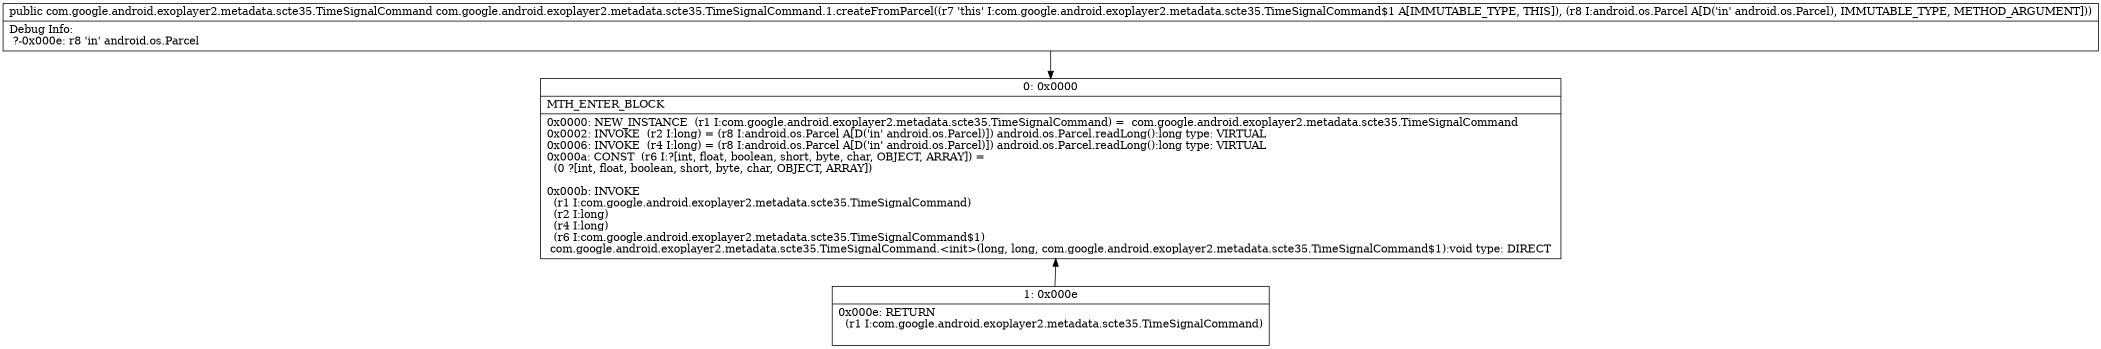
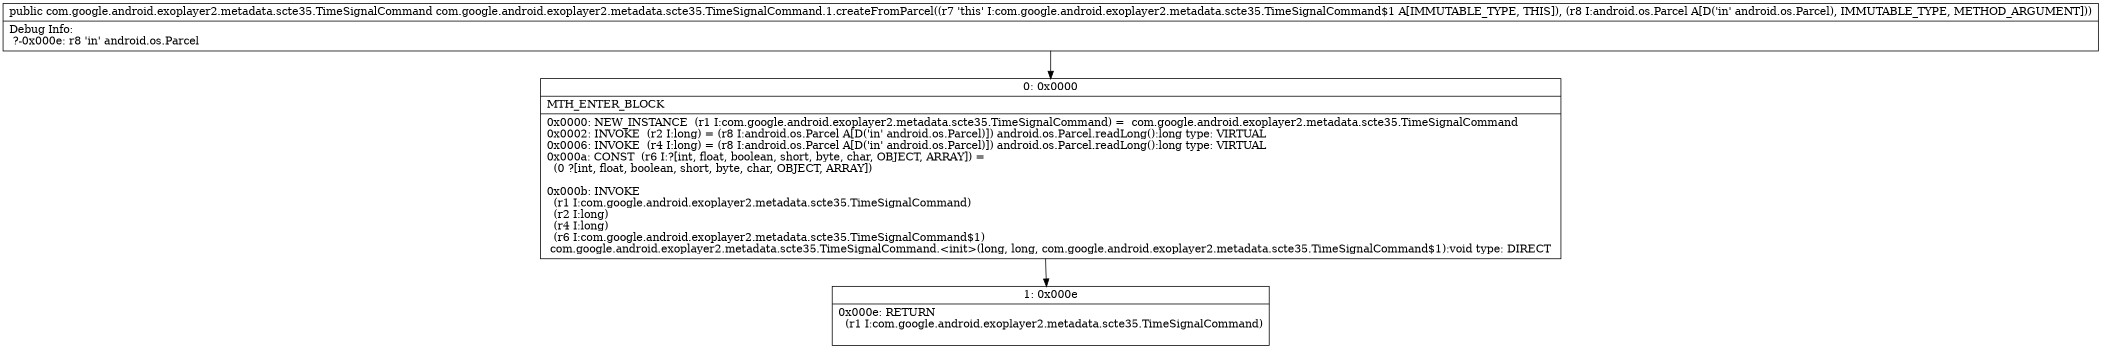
(1055, 277) -> (1046, 269)
